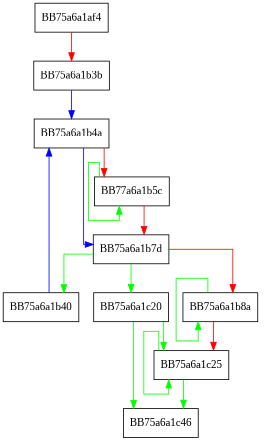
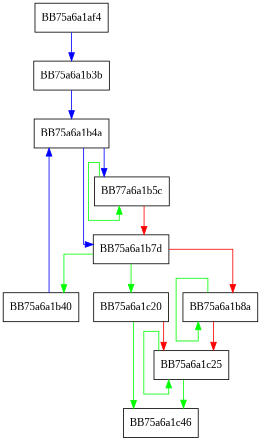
(72, 43) -> (72, 43)
(104, 158) -> (104, 158)
(164, 332) -> (164, 332)
